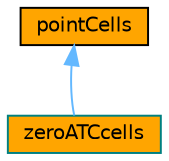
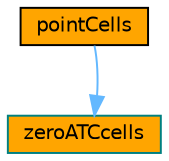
(71, 91) -> (97, 71)
